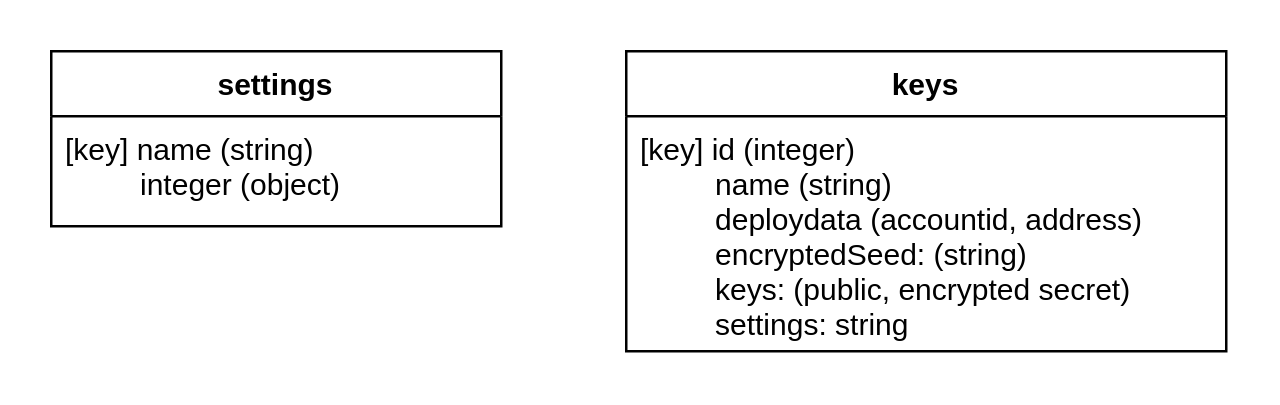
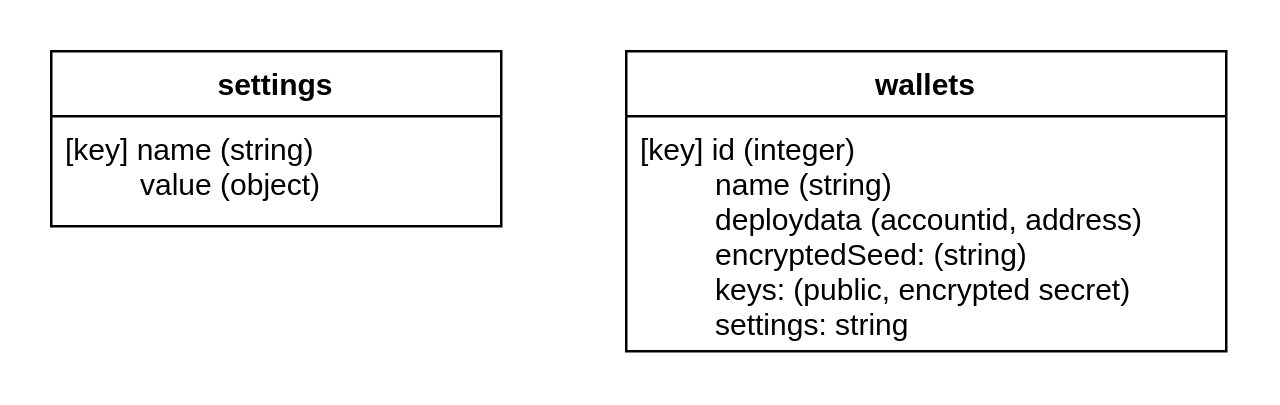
(925, 85) -> (925, 85)
(213, 150) -> (213, 150)
